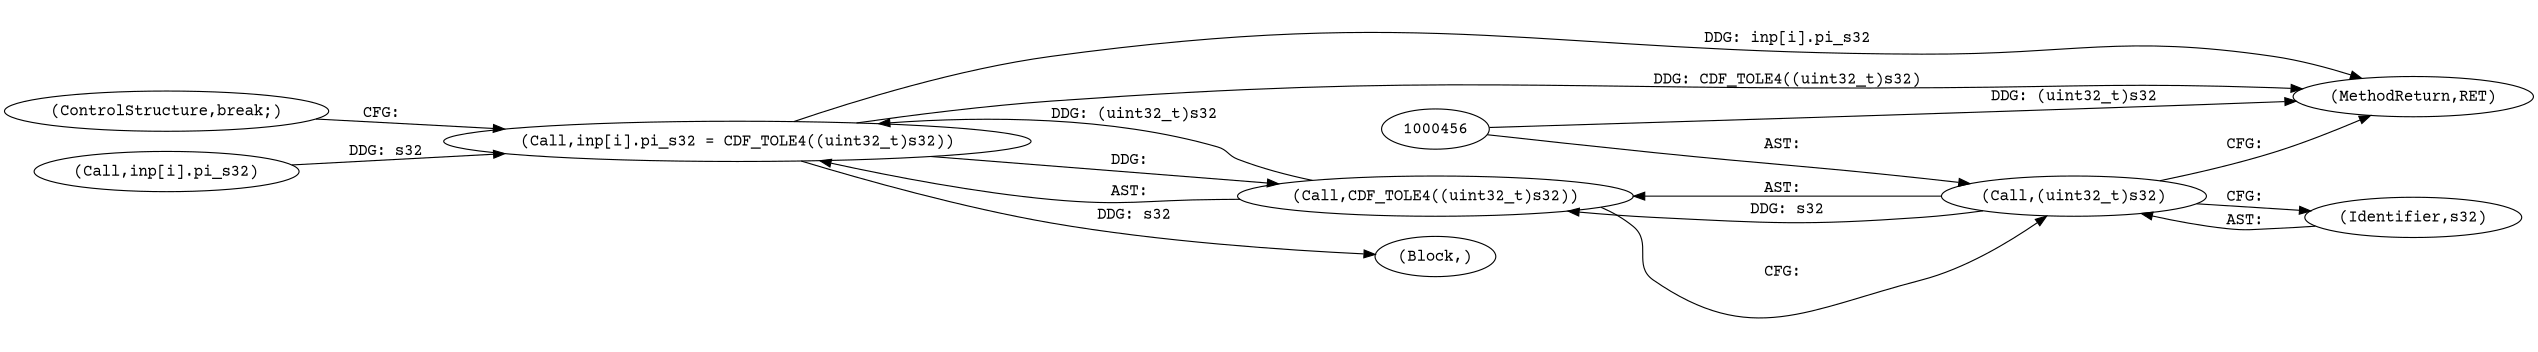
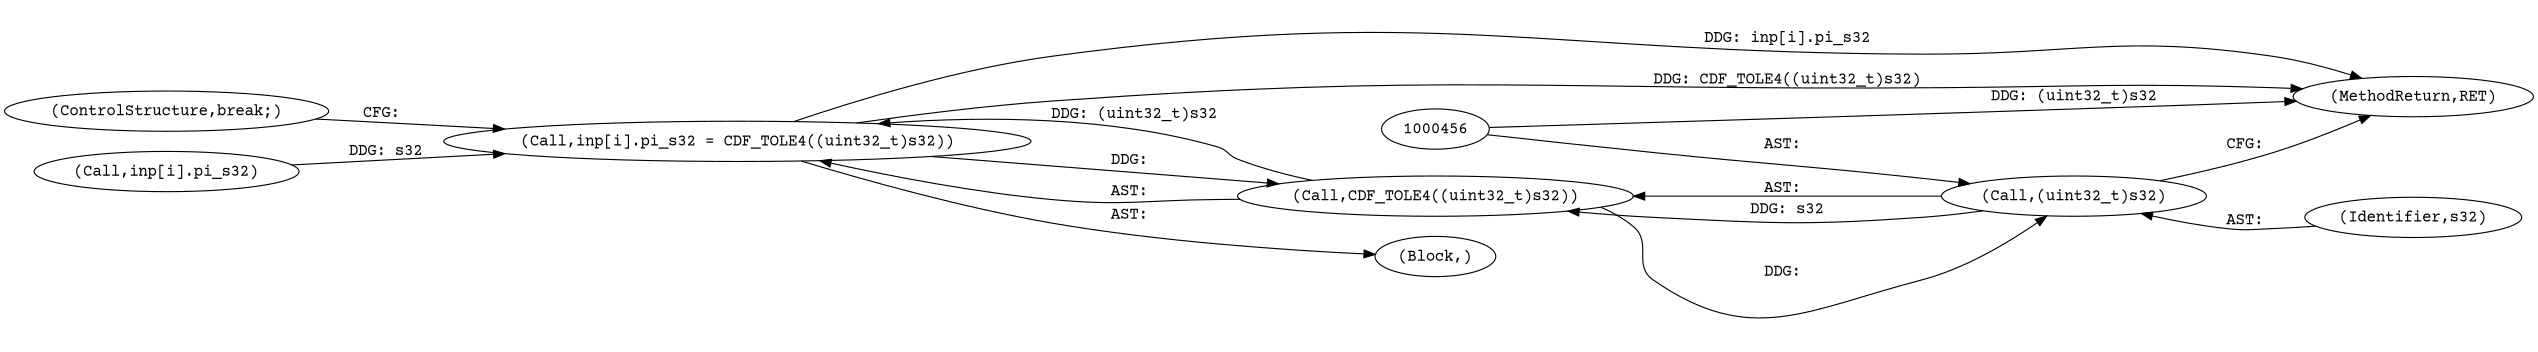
(2248, 207) -> none
(1134, 215) -> (1134, 215)
(1787, 272) -> (1787, 272)
